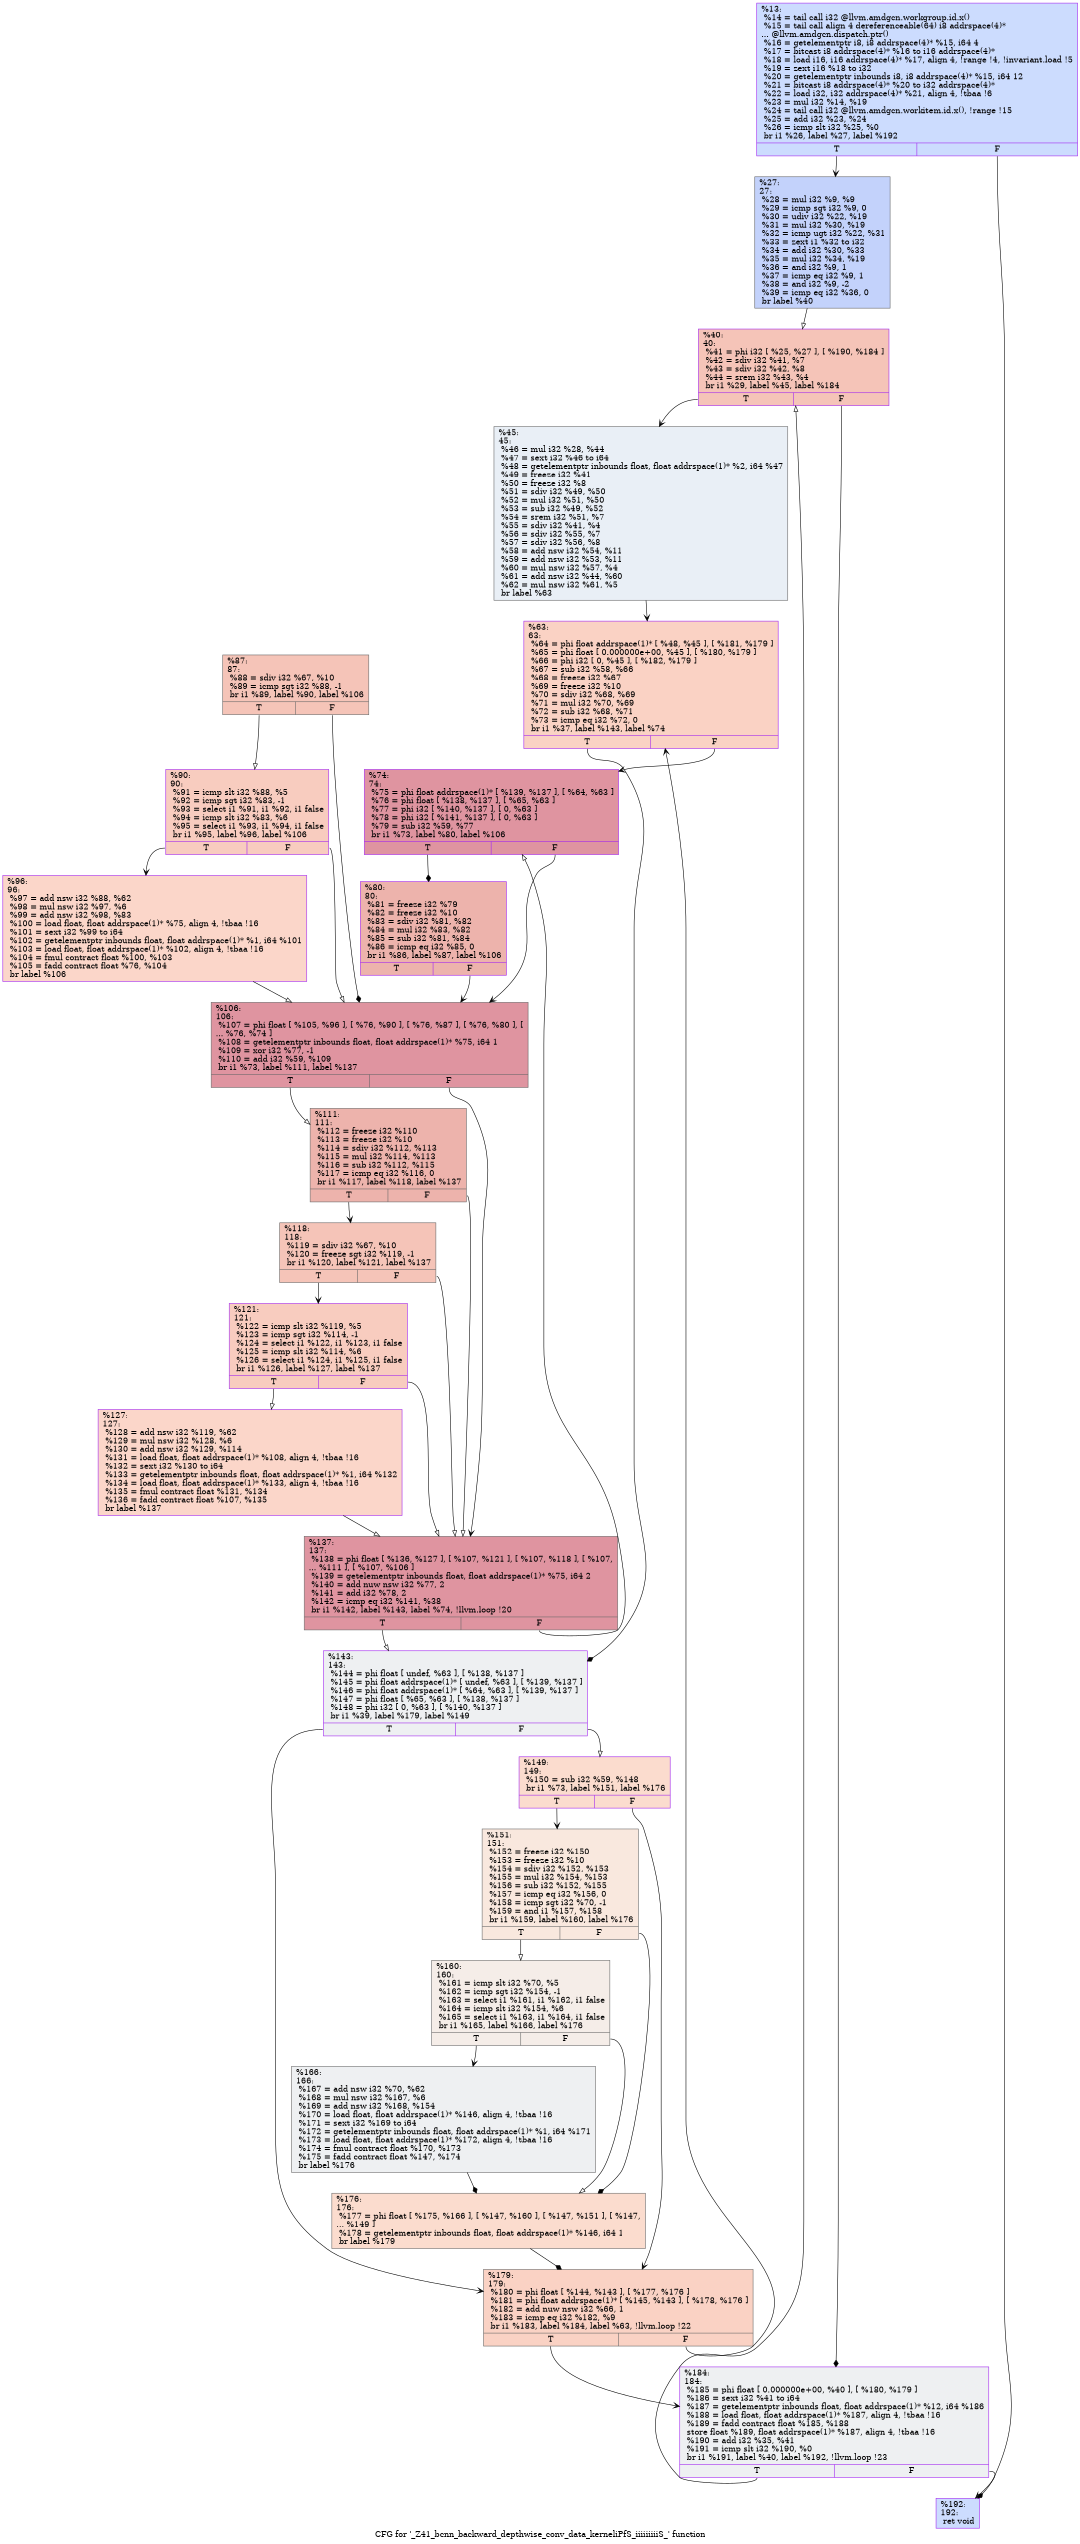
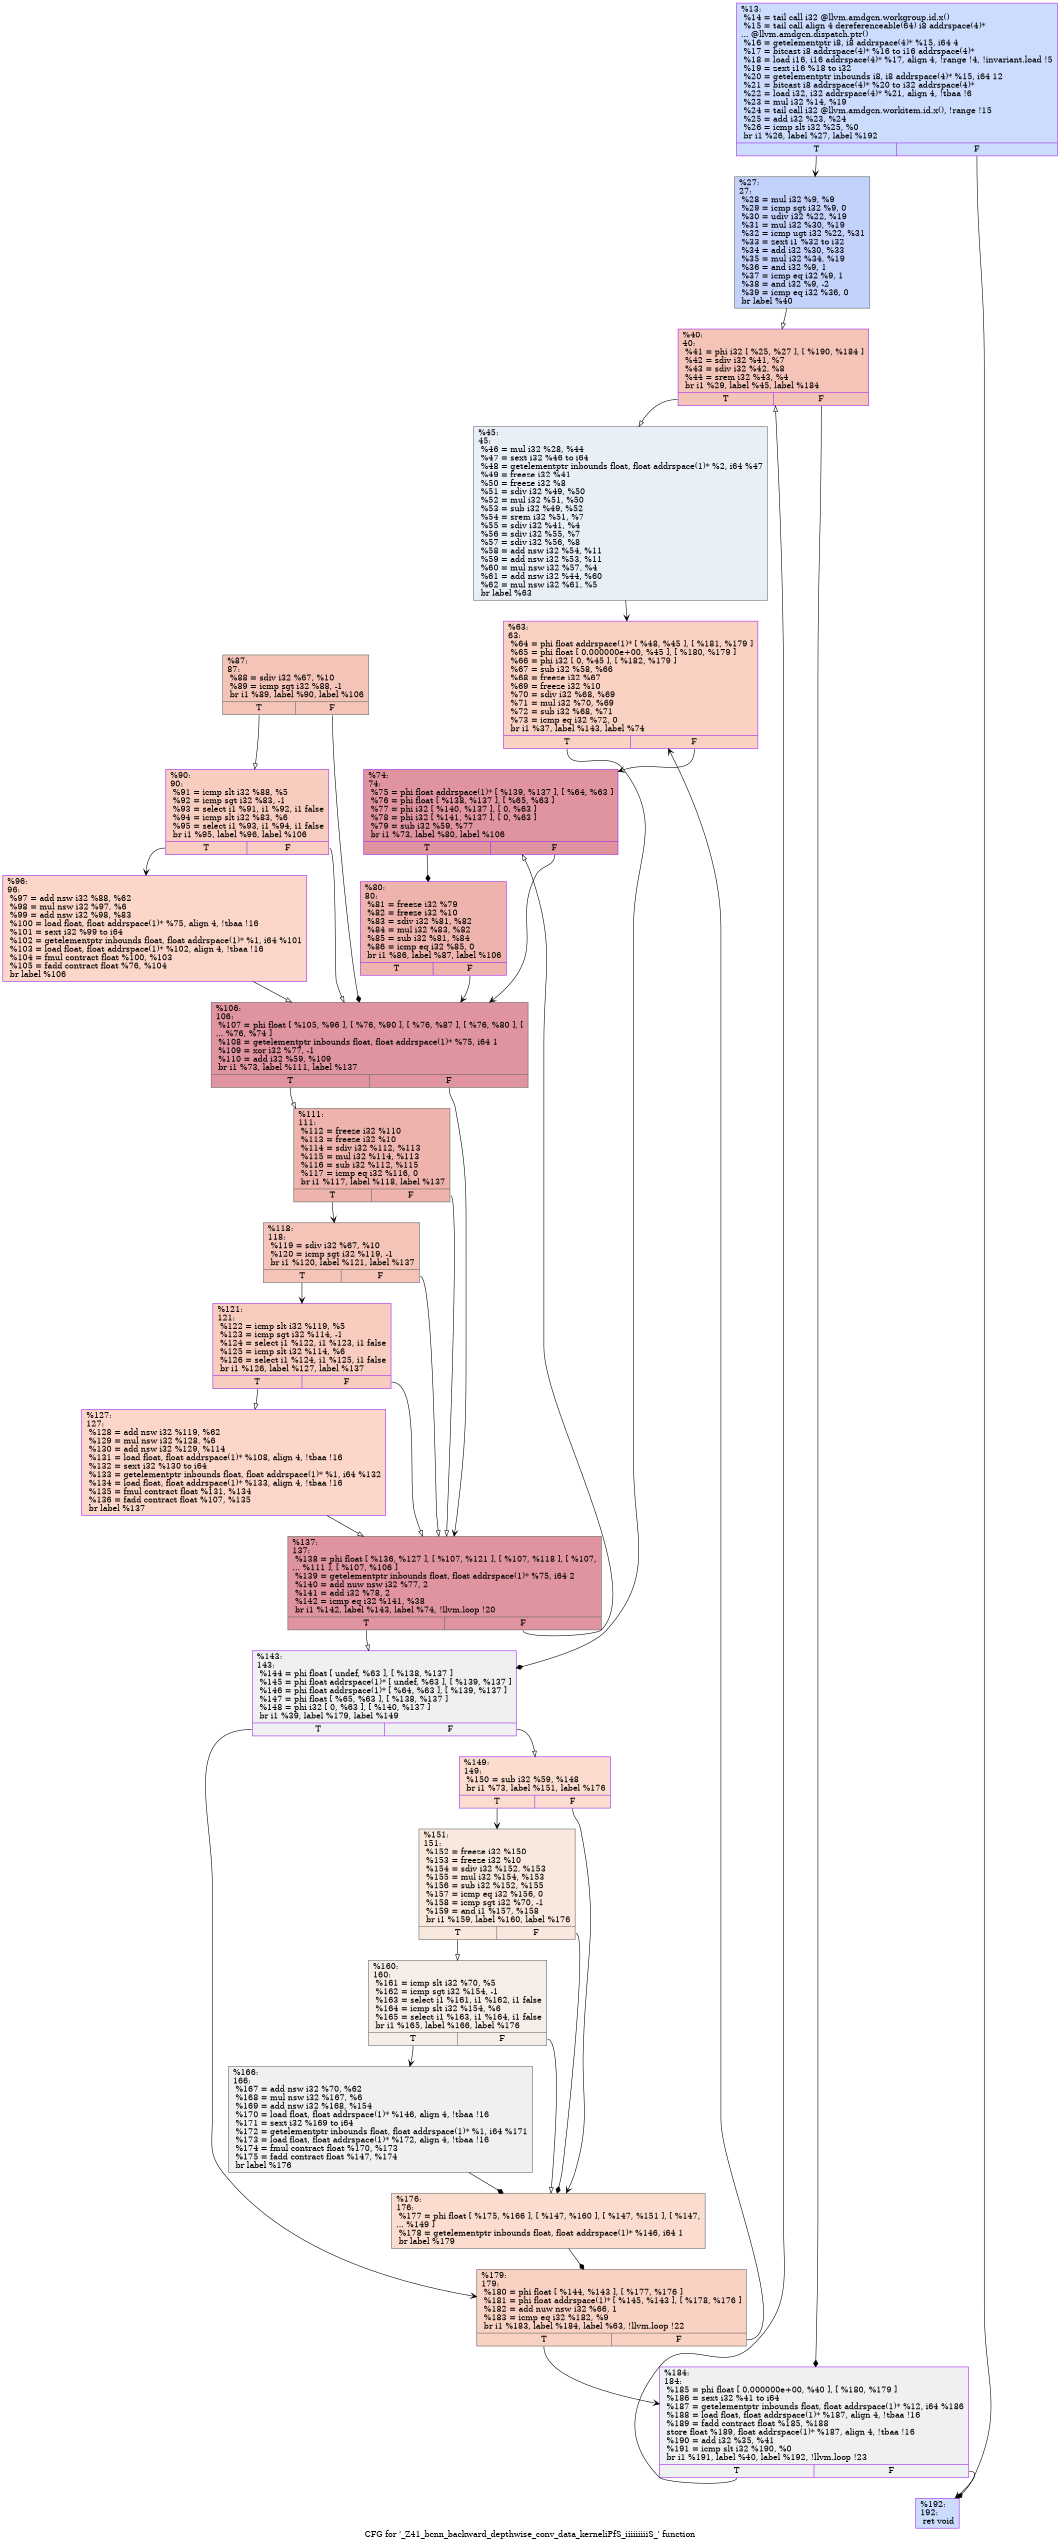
(677, 406) -> (657, 406)
(350, 1254) -> (331, 1254)
(661, 2035) -> (586, 1998)
